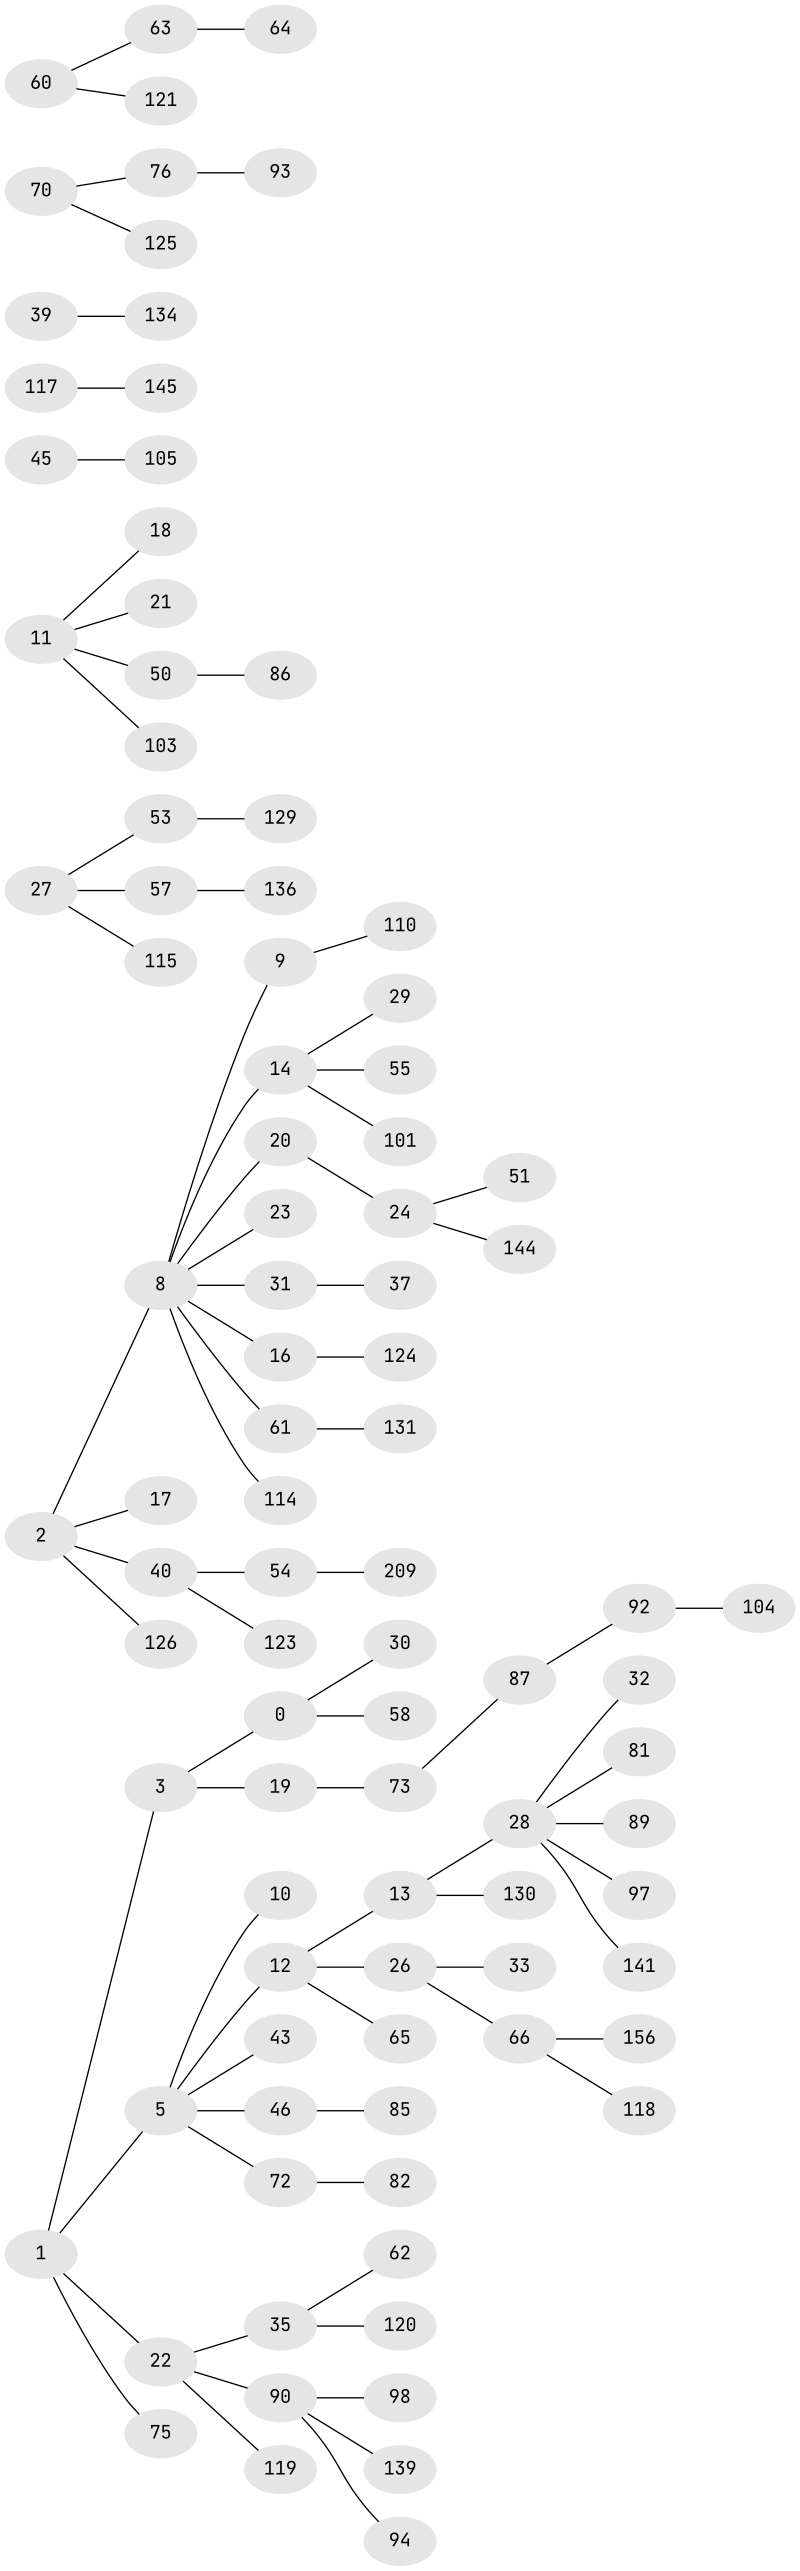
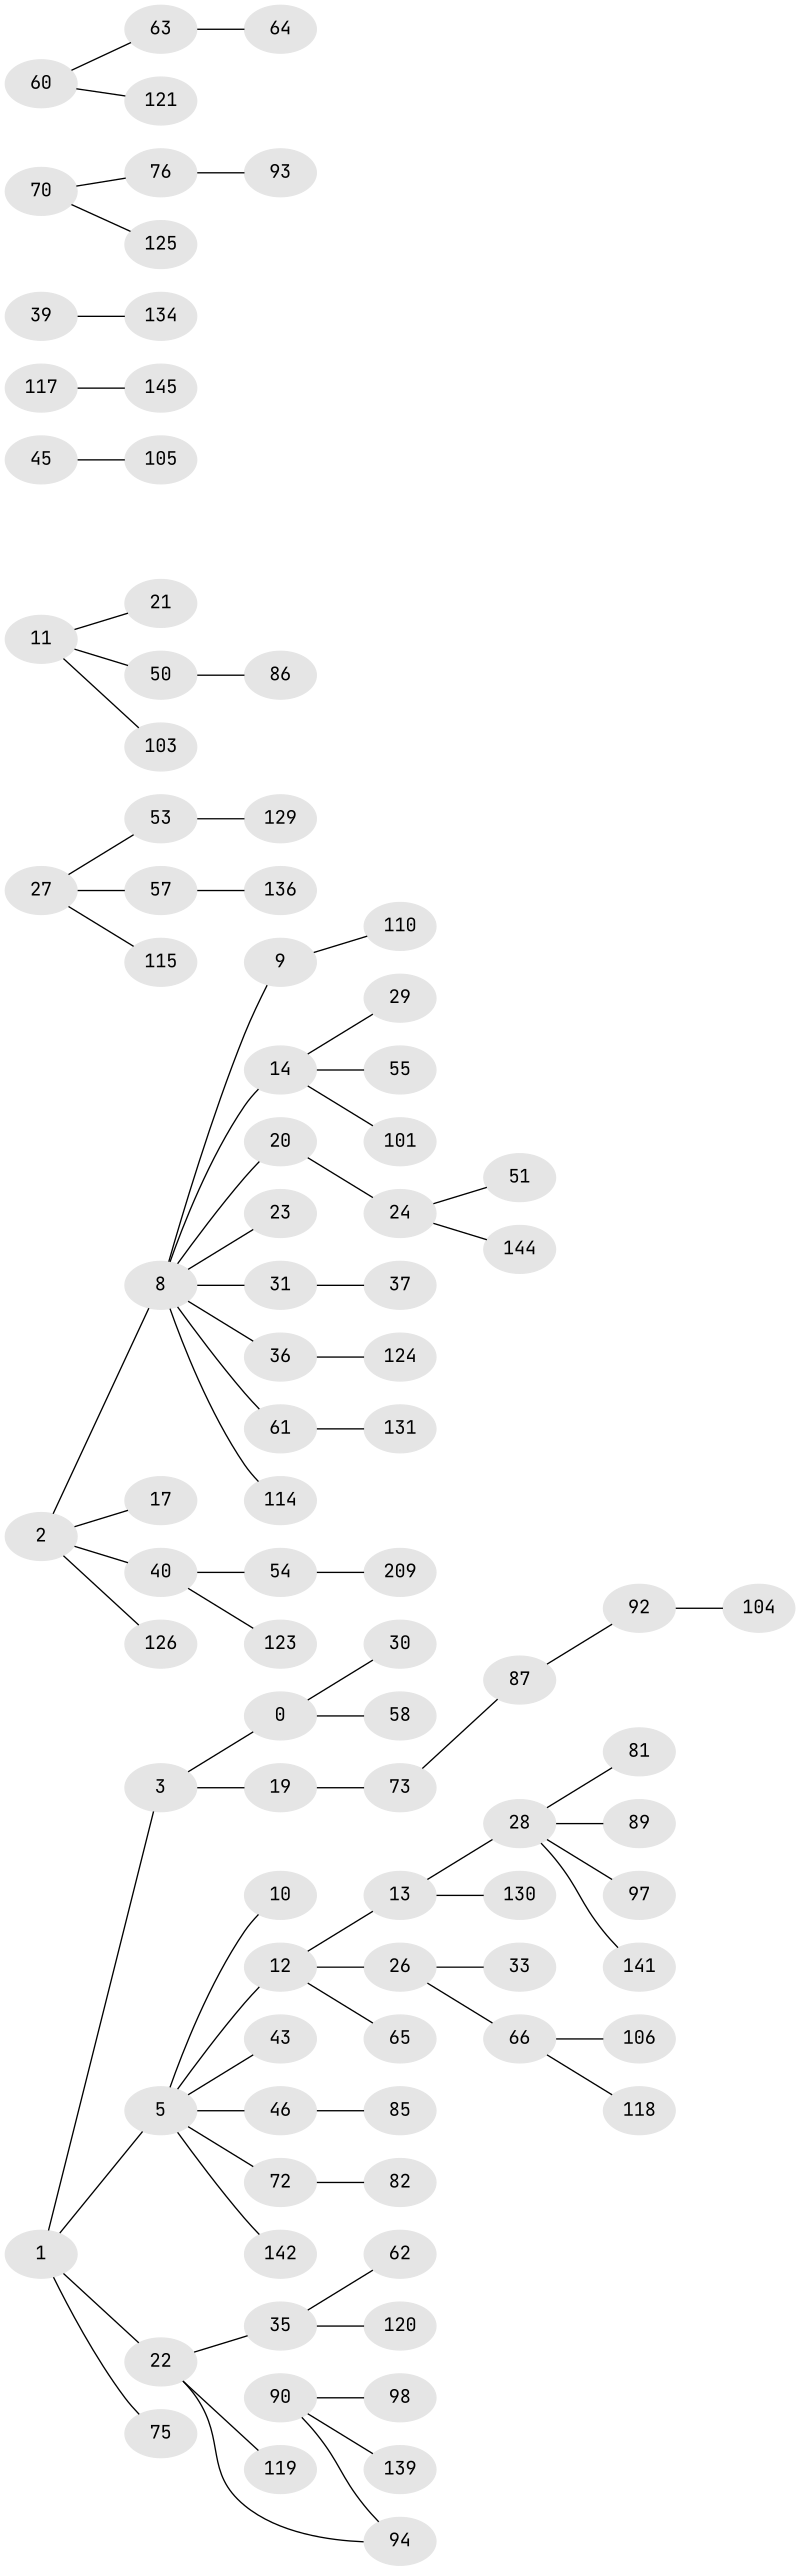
(161, 532) -> none
(280, 1357) -> (280, 1357)
(639, 1680) -> none
(639, 2039) -> (639, 2039)
none -> (280, 2254)
(221, 2380) -> (239, 2500)
